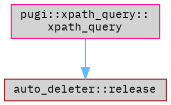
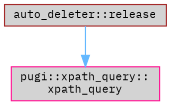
(85, 53) -> (85, 41)
